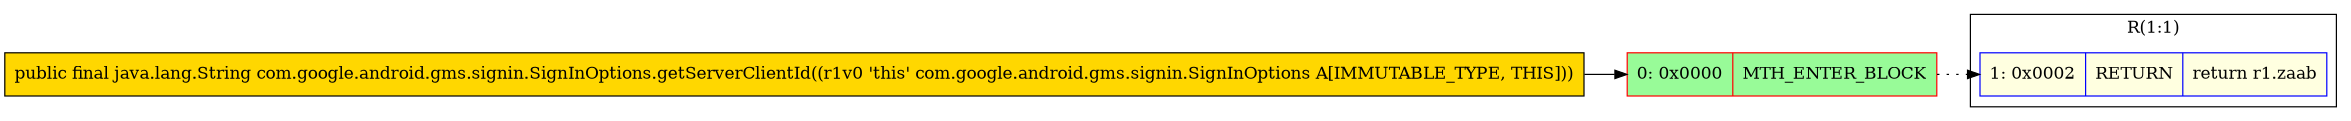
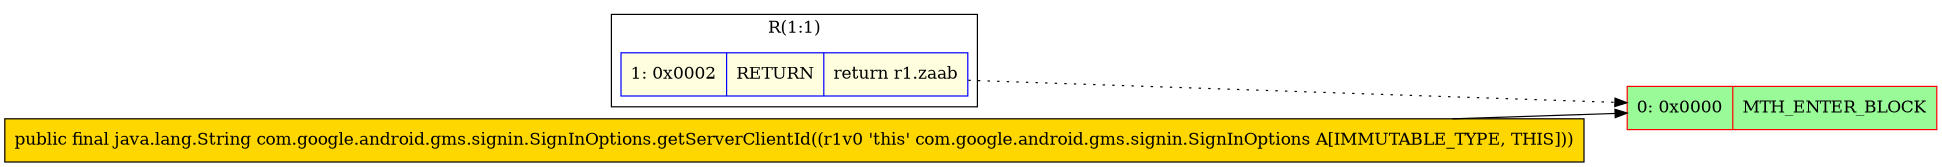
(1952, 74) -> (1292, 91)
